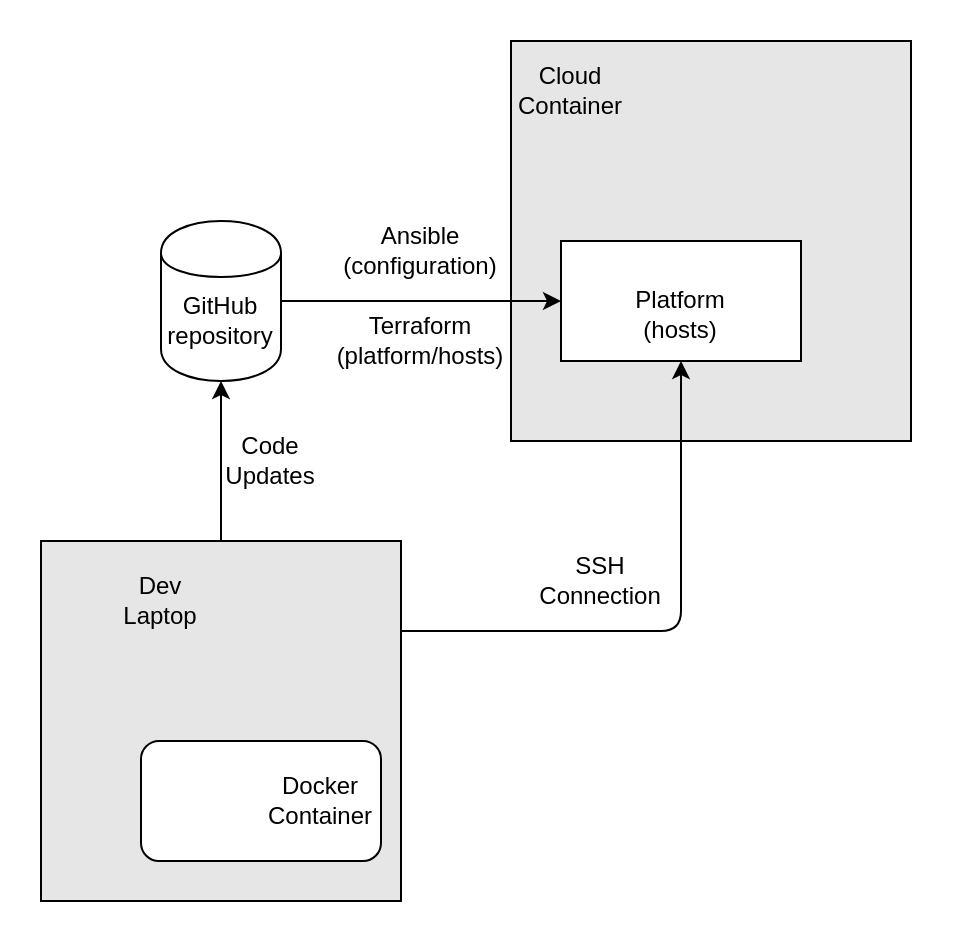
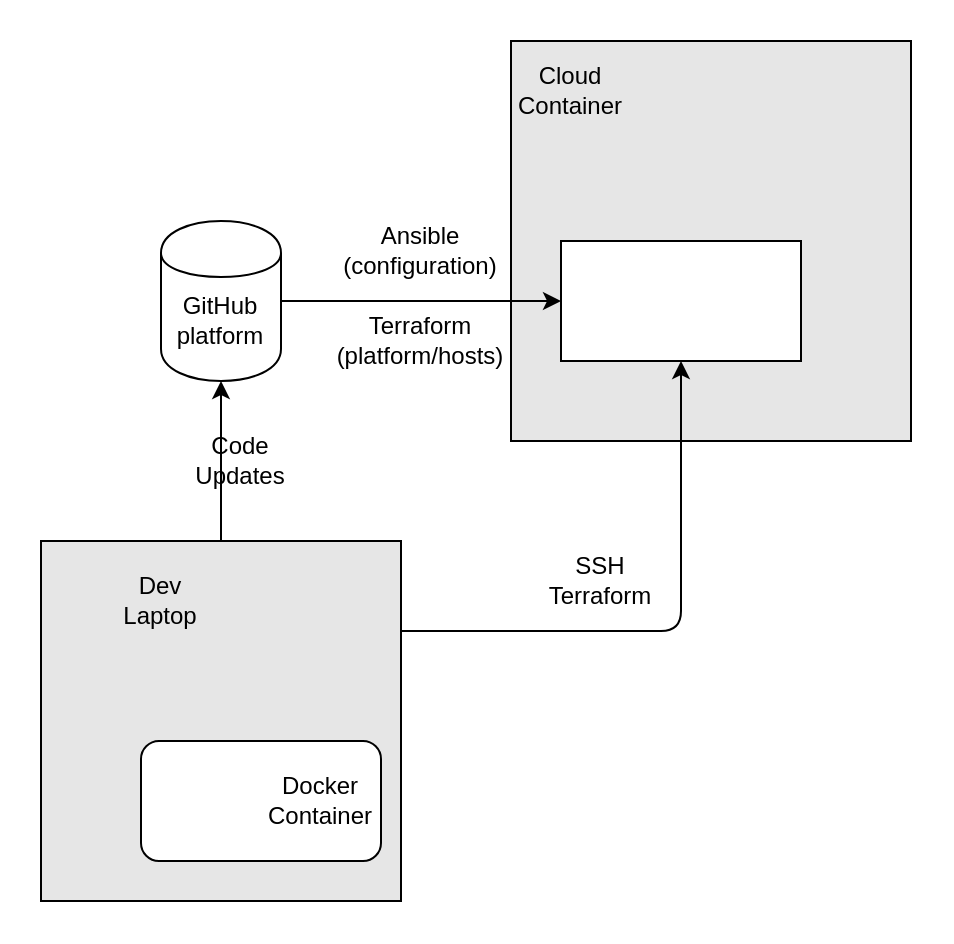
(681, 301) -> none
(221, 321) -> (221, 321)
(271, 461) -> (241, 461)
(601, 581) -> (601, 581)
